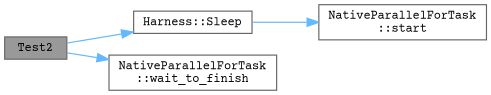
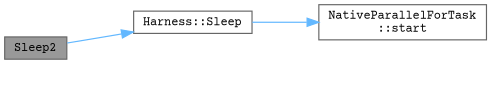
(36, 48) -> (36, 48)
(193, 73) -> none
